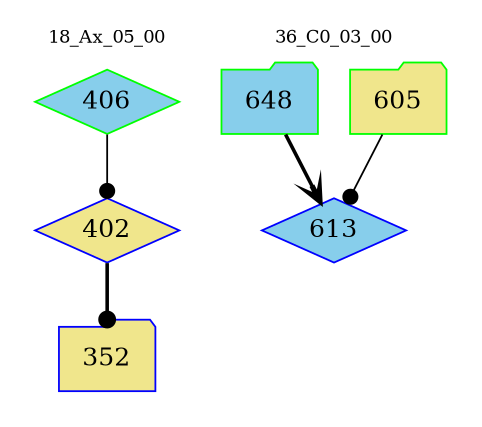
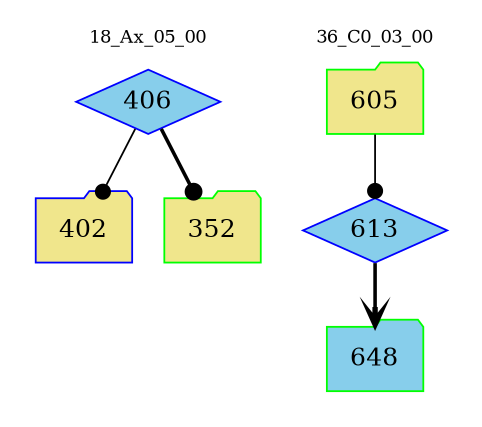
(107, 102) -> (148, 102)
(299, 161) -> (375, 286)
(107, 230) -> (84, 230)
(107, 288) -> (176, 157)
(107, 359) -> (213, 230)
